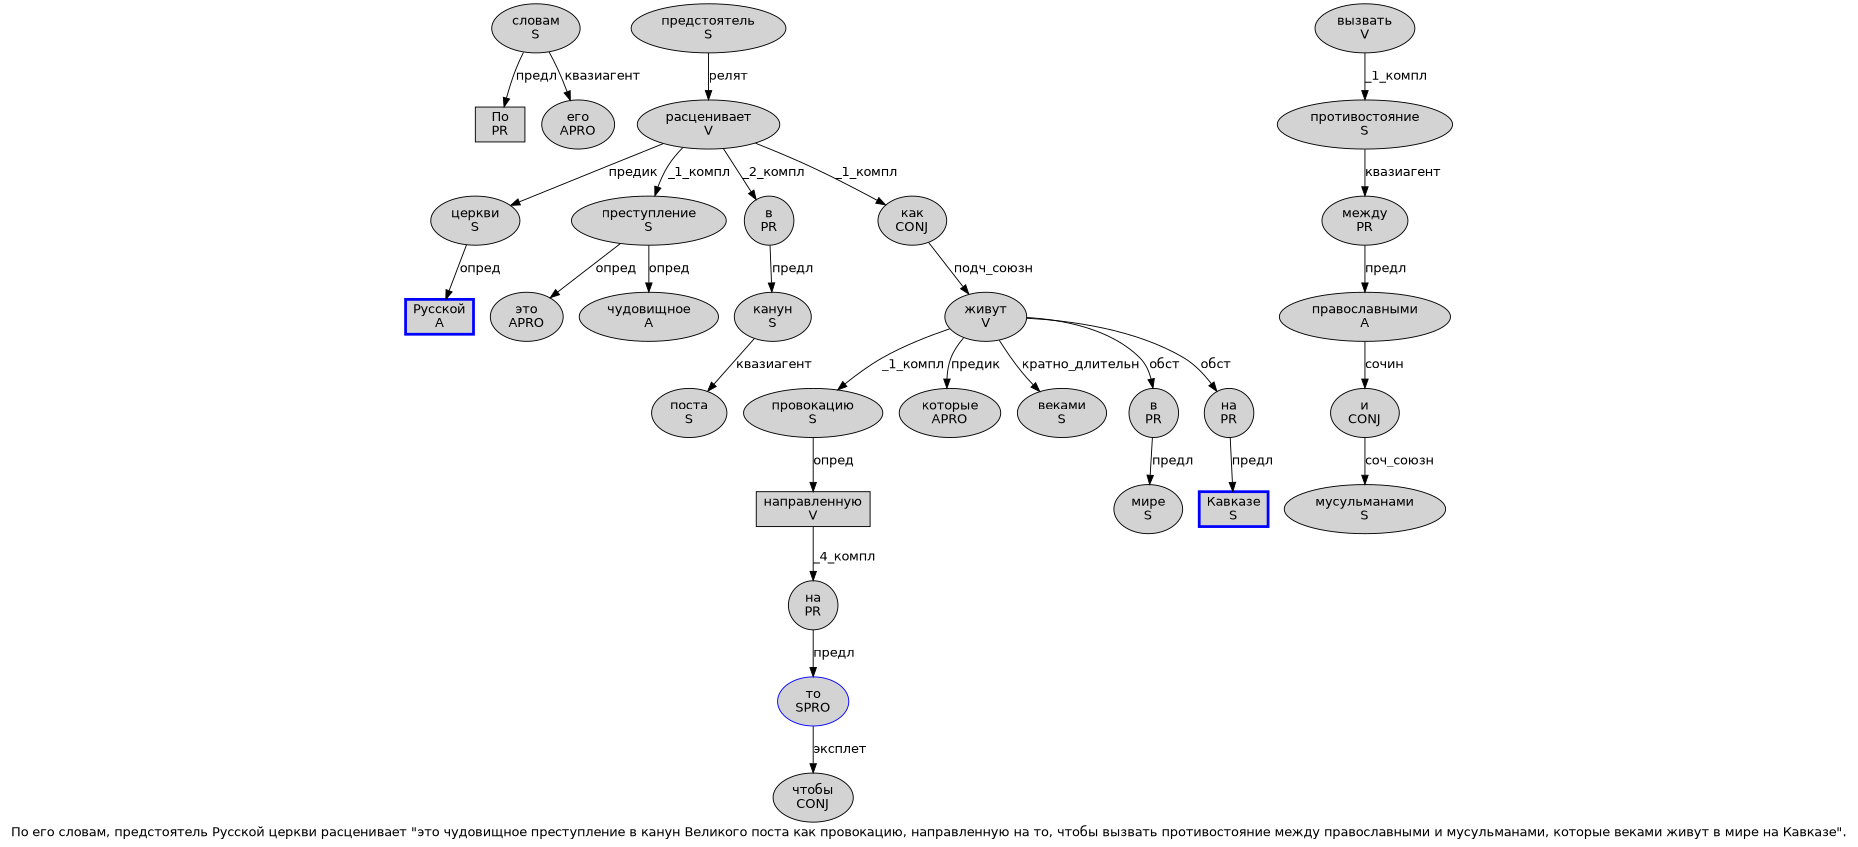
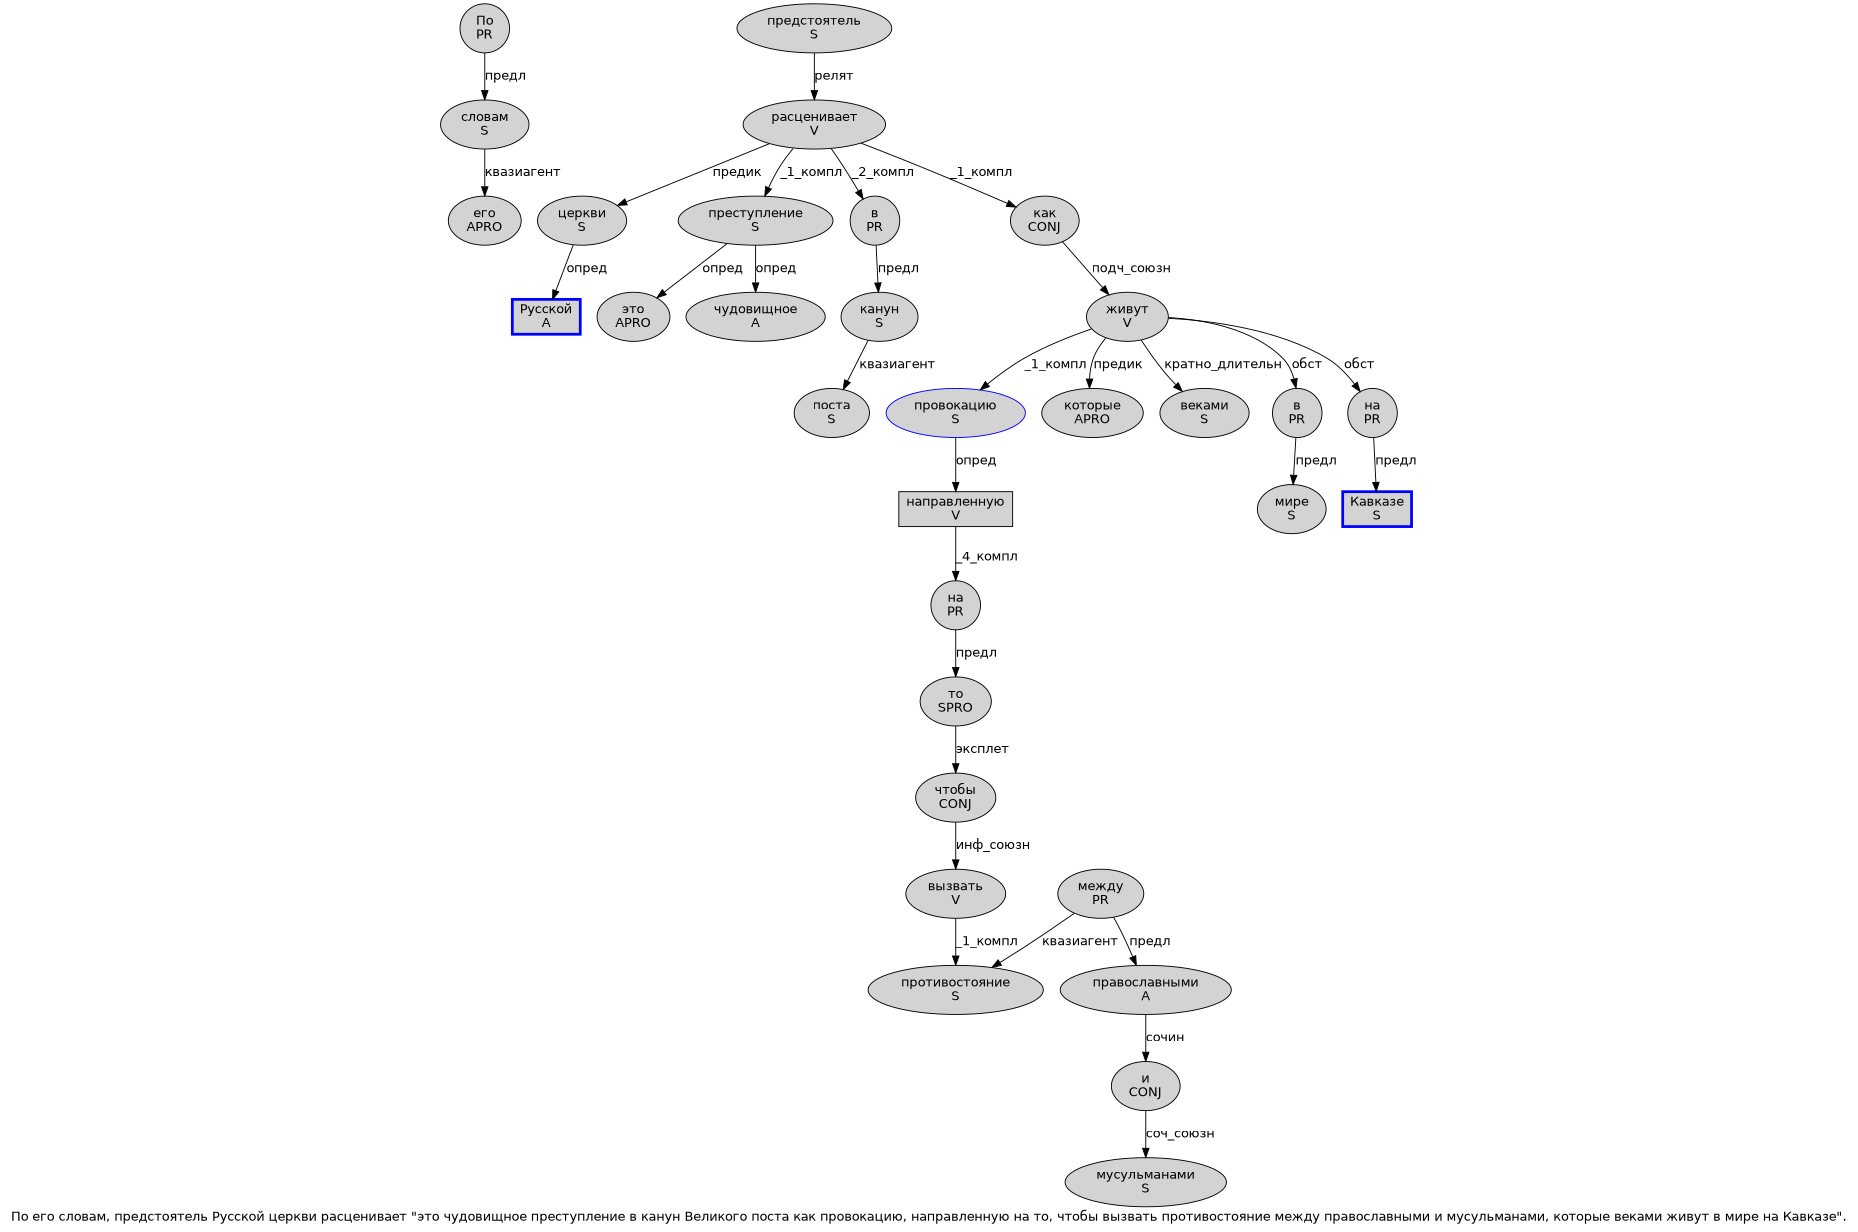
(514, 75) -> (485, 72)
(500, 124) -> (485, 28)
(1365, 168) -> (1037, 938)
(813, 413) -> (956, 413)
(813, 701) -> (956, 701)
none -> (956, 841)
